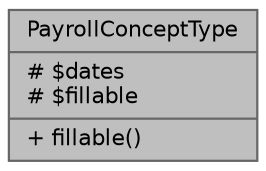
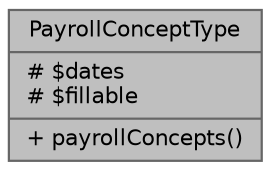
(84, 139) -> (135, 139)
